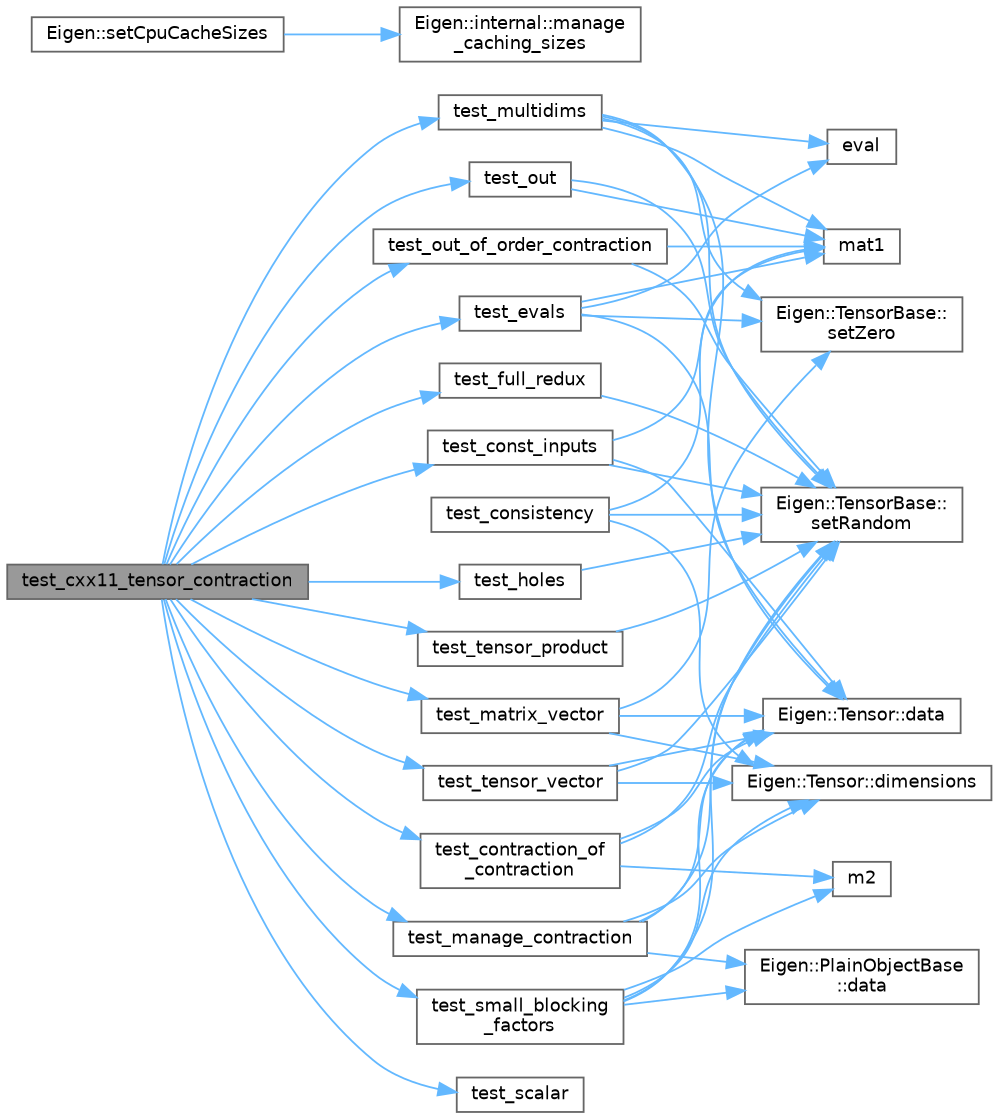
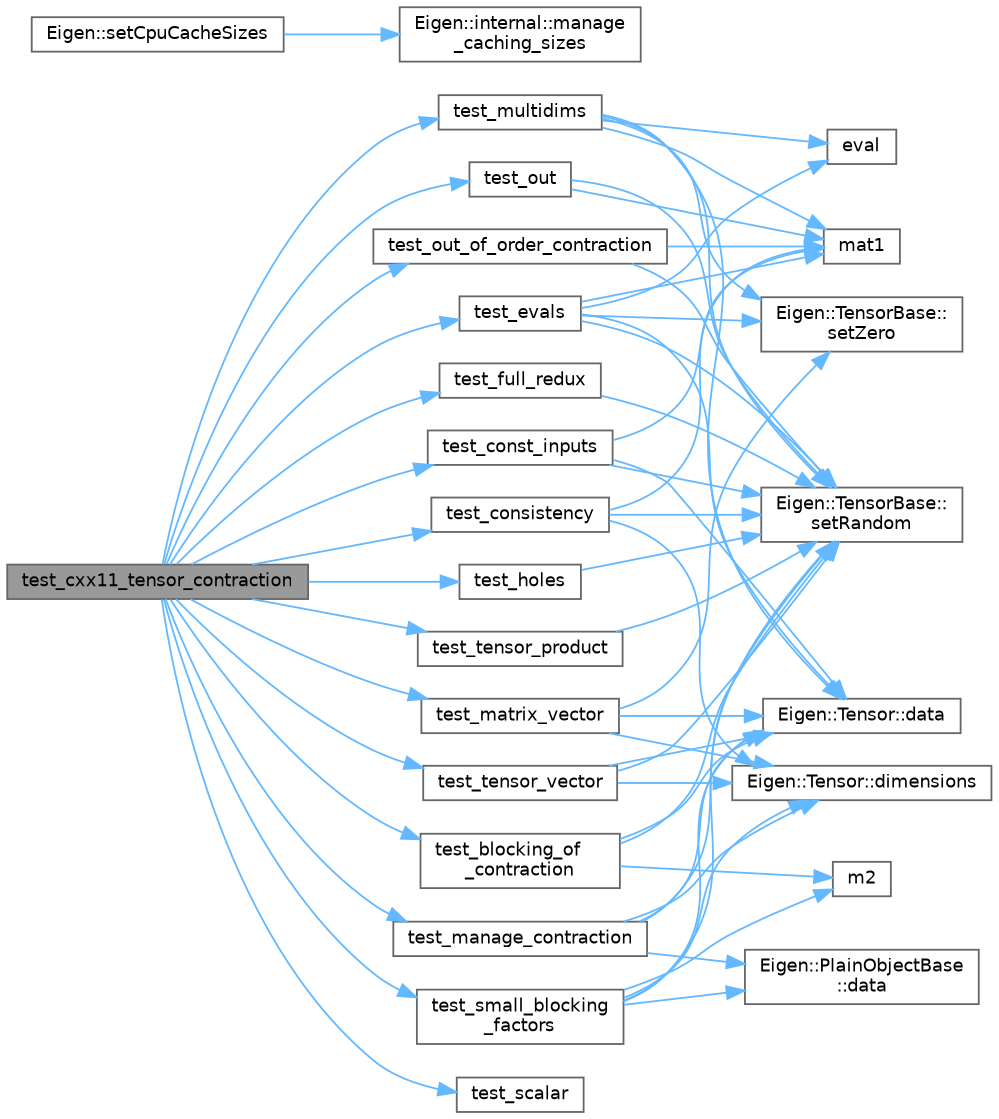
none -> (726, 386)
none -> (332, 550)
(520, 861) -> (520, 861)
